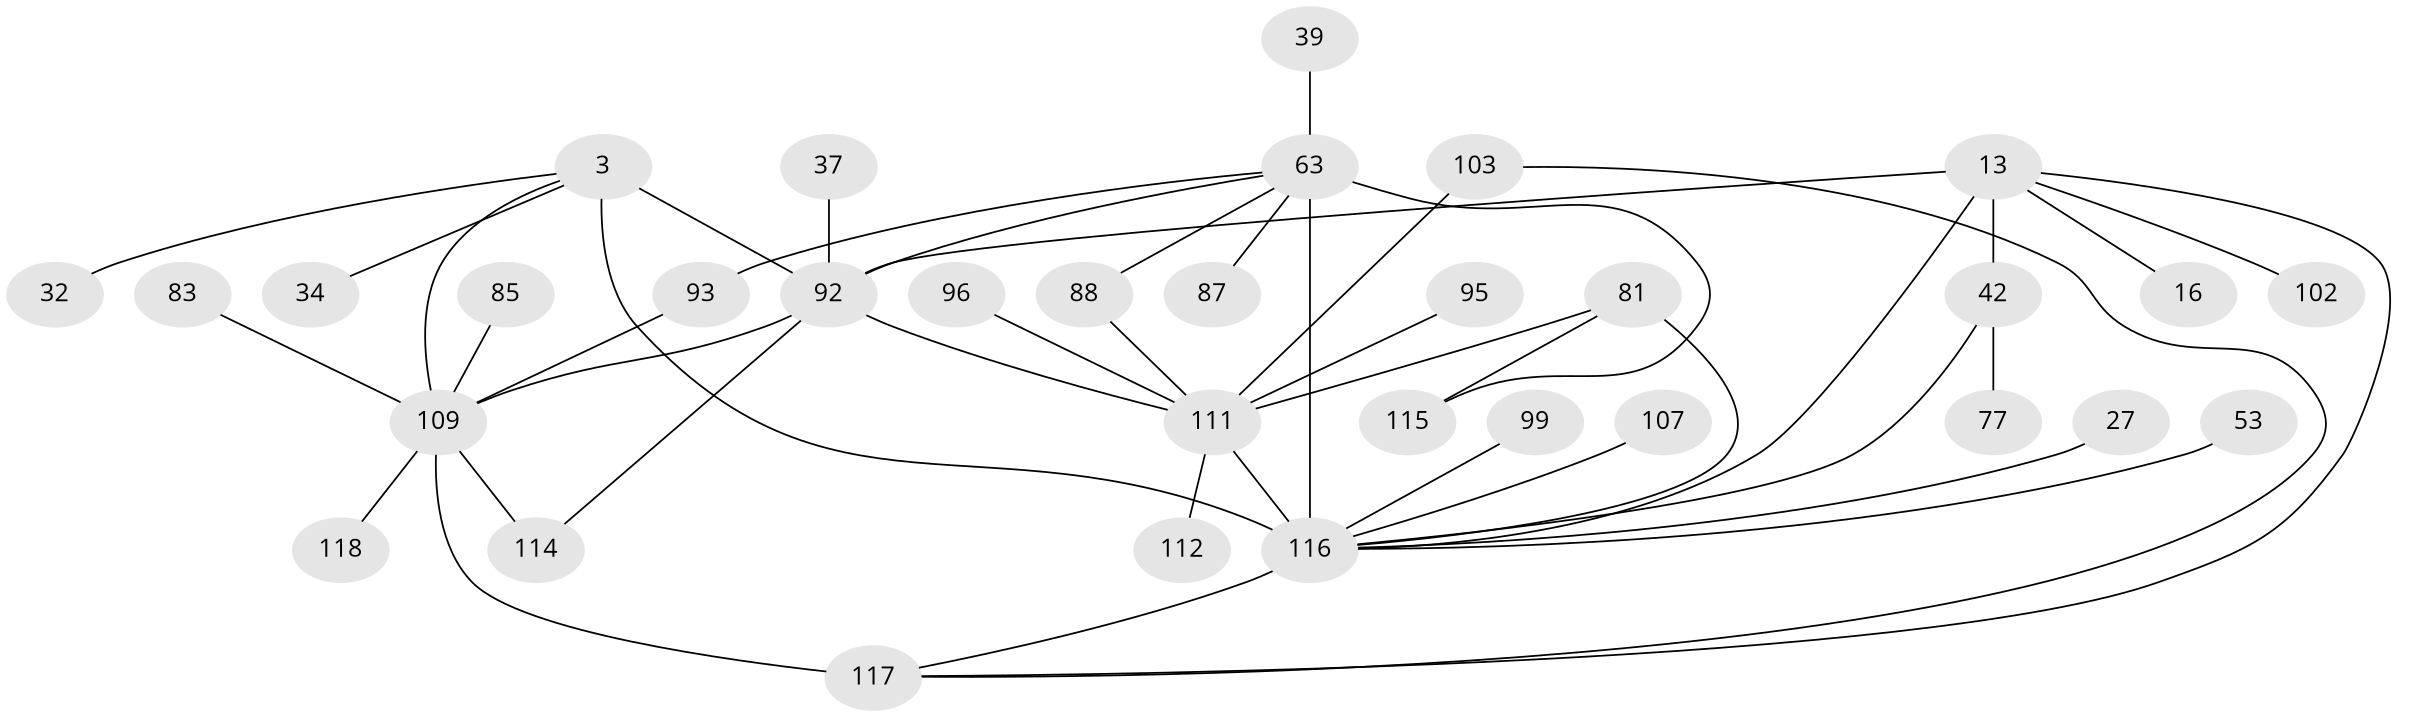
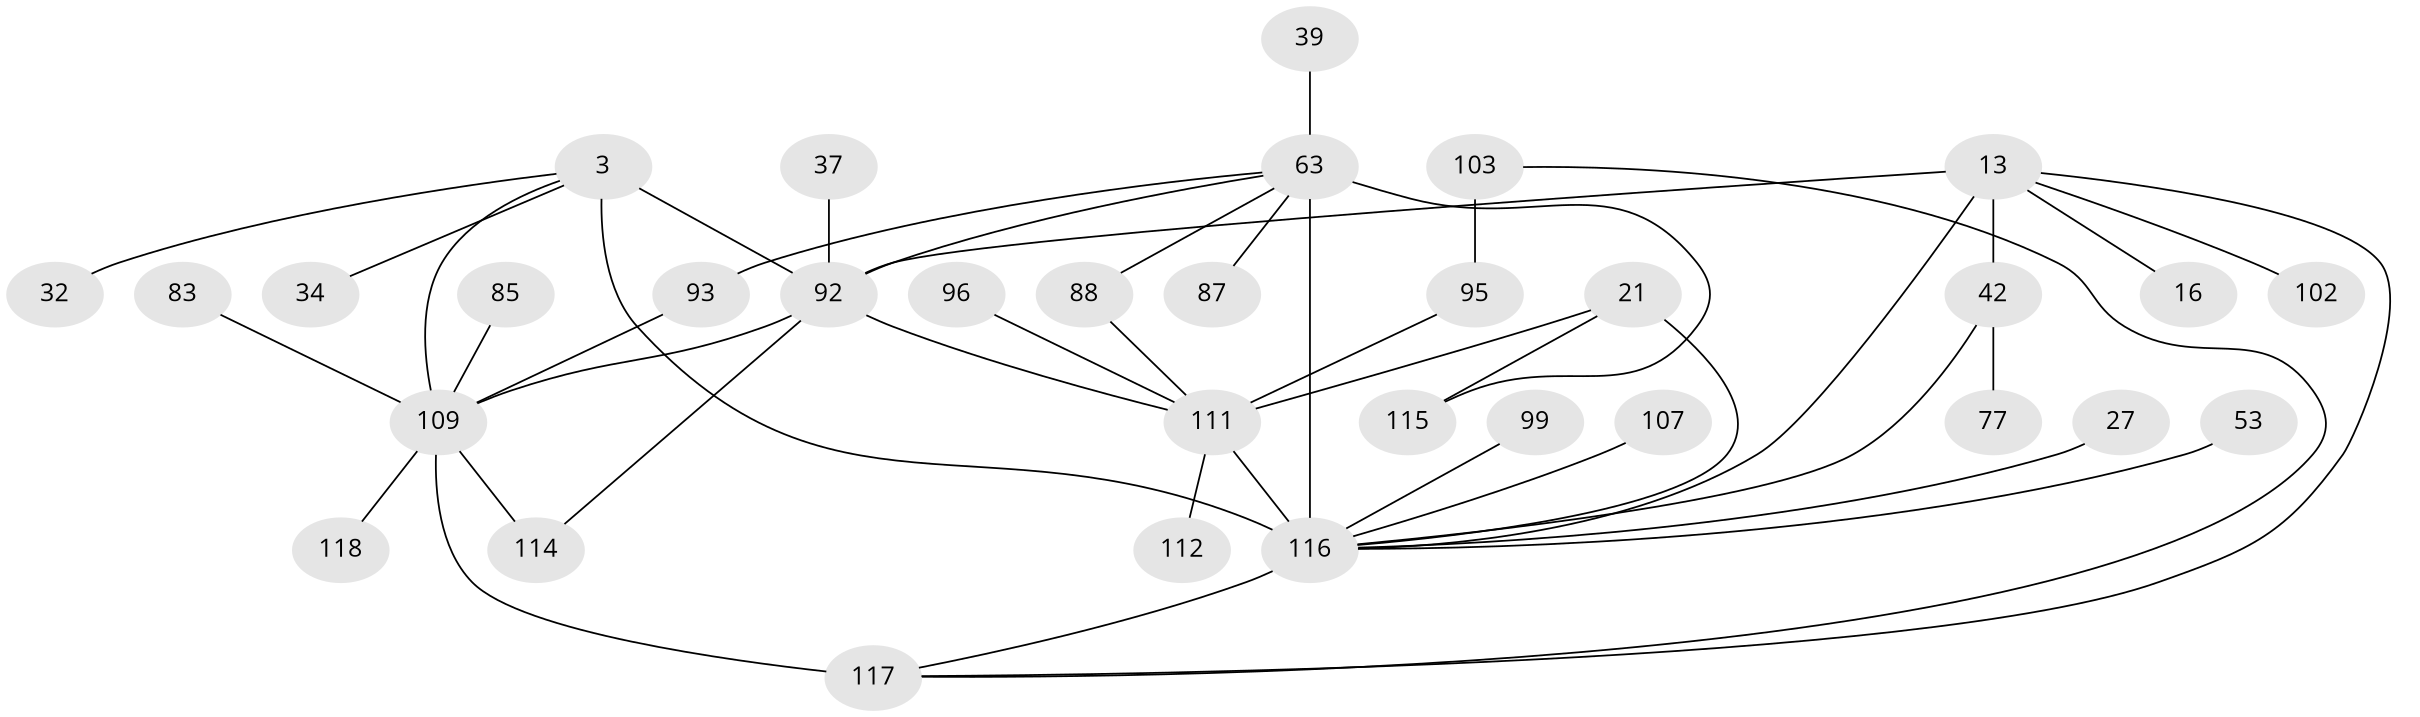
(1344, 294) -> (1475, 231)
(1633, 295) -> (1633, 295)
